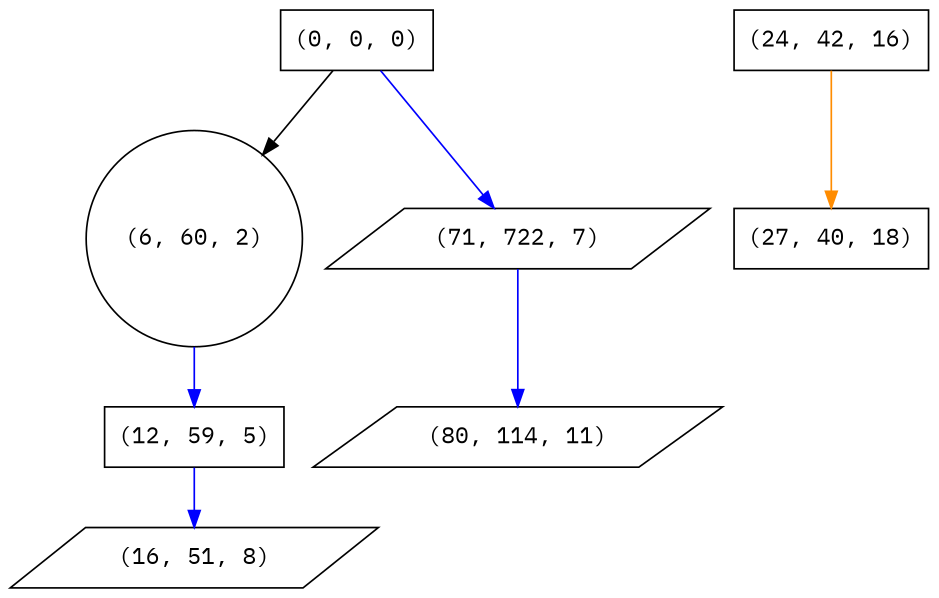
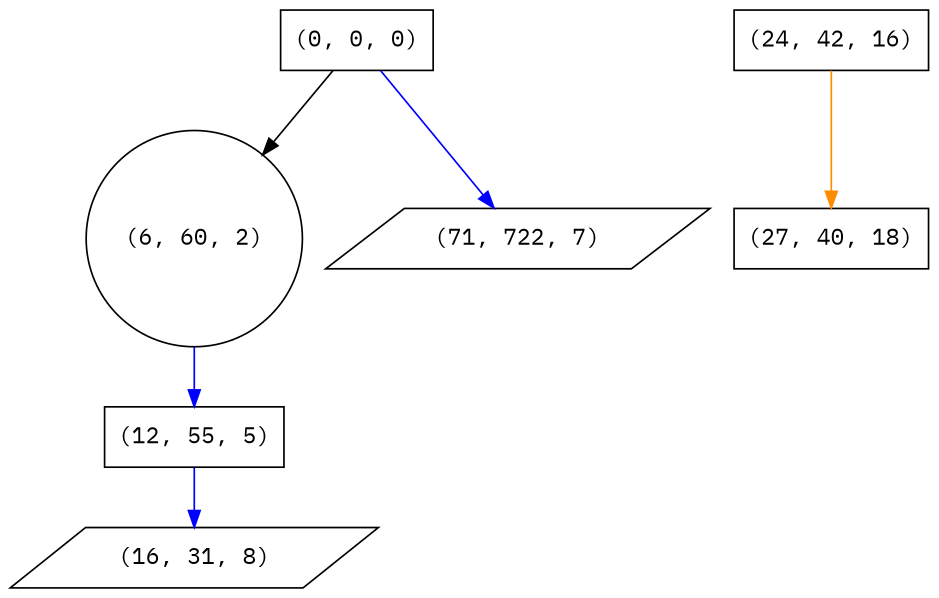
(194, 437) -> (194, 437)
(518, 437) -> none
(194, 558) -> (194, 558)
